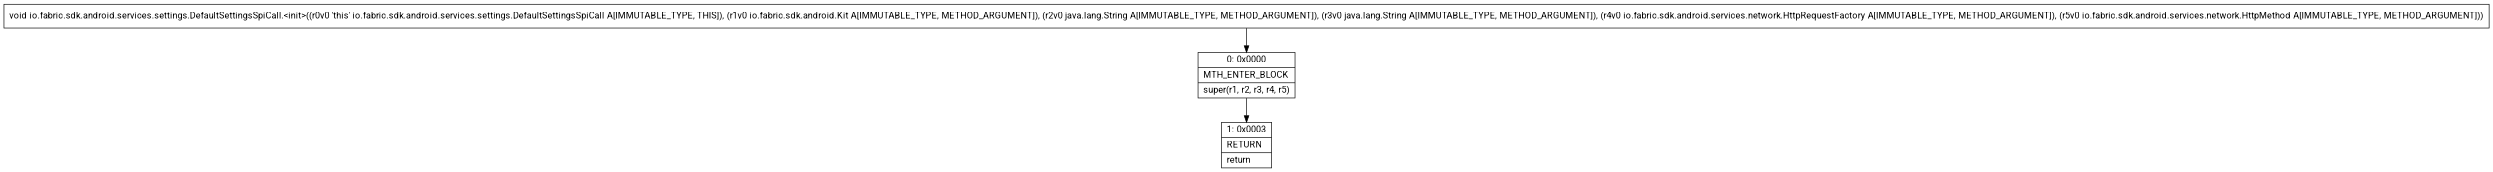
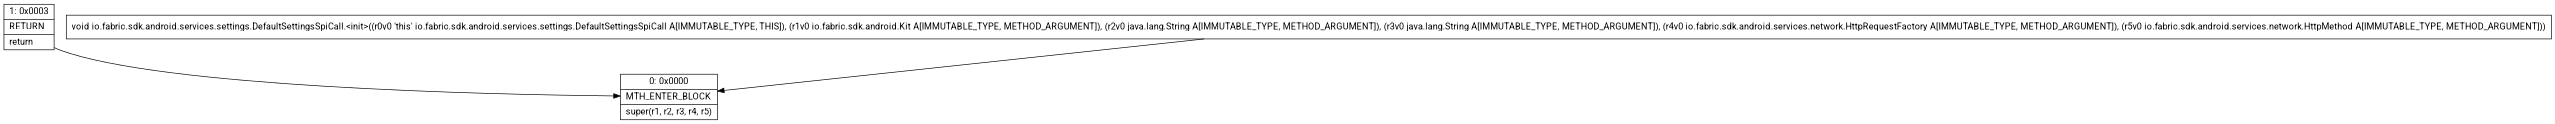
(1247, 107) -> (332, 87)
